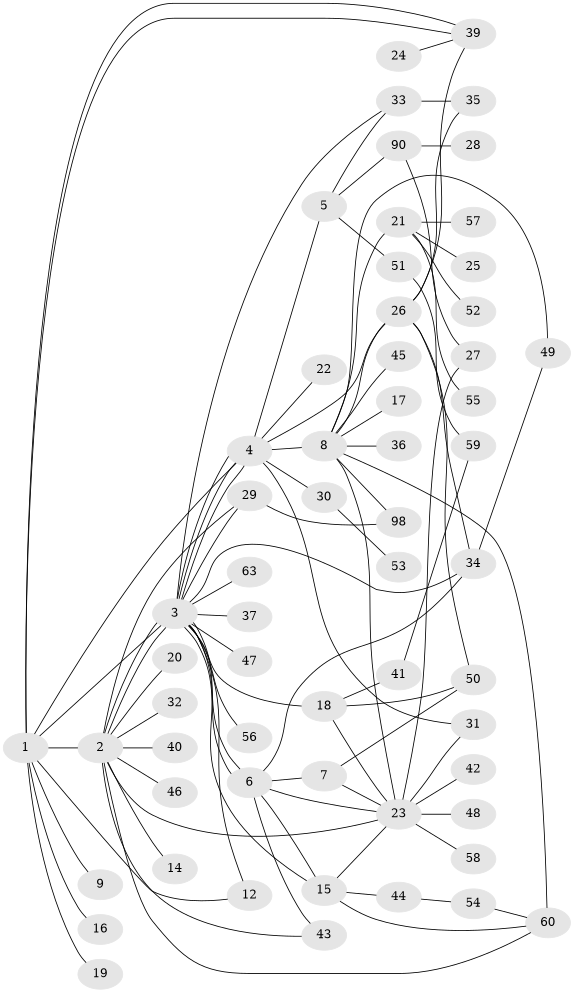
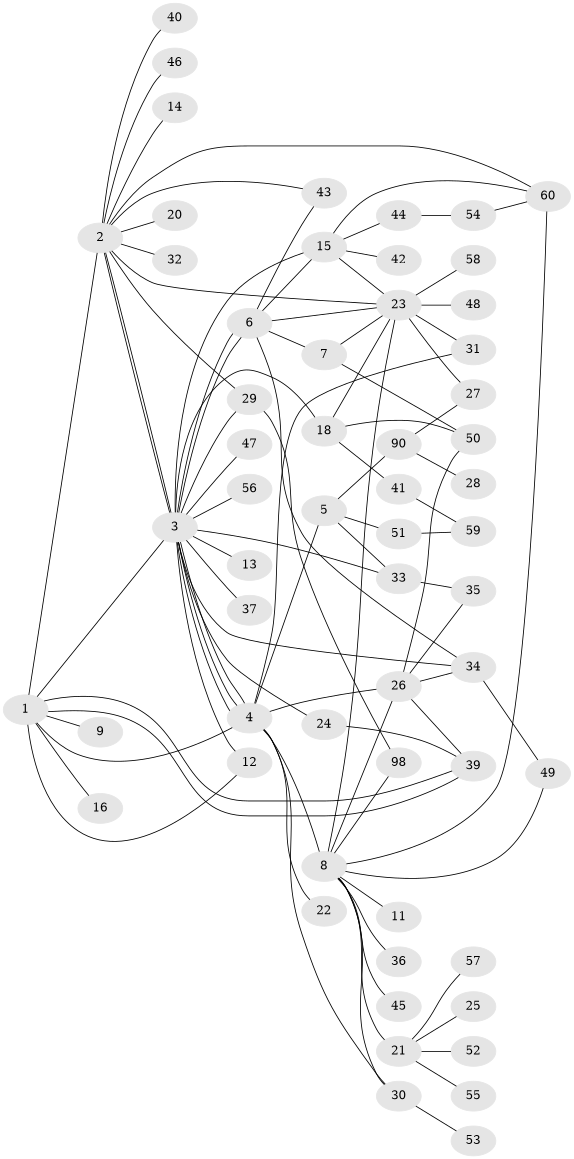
(399, 401) -> (399, 917)
(250, 572) -> (250, 565)
none -> (221, 652)
(436, 792) -> (362, 254)
(100, 974) -> none
none -> (360, 1003)
